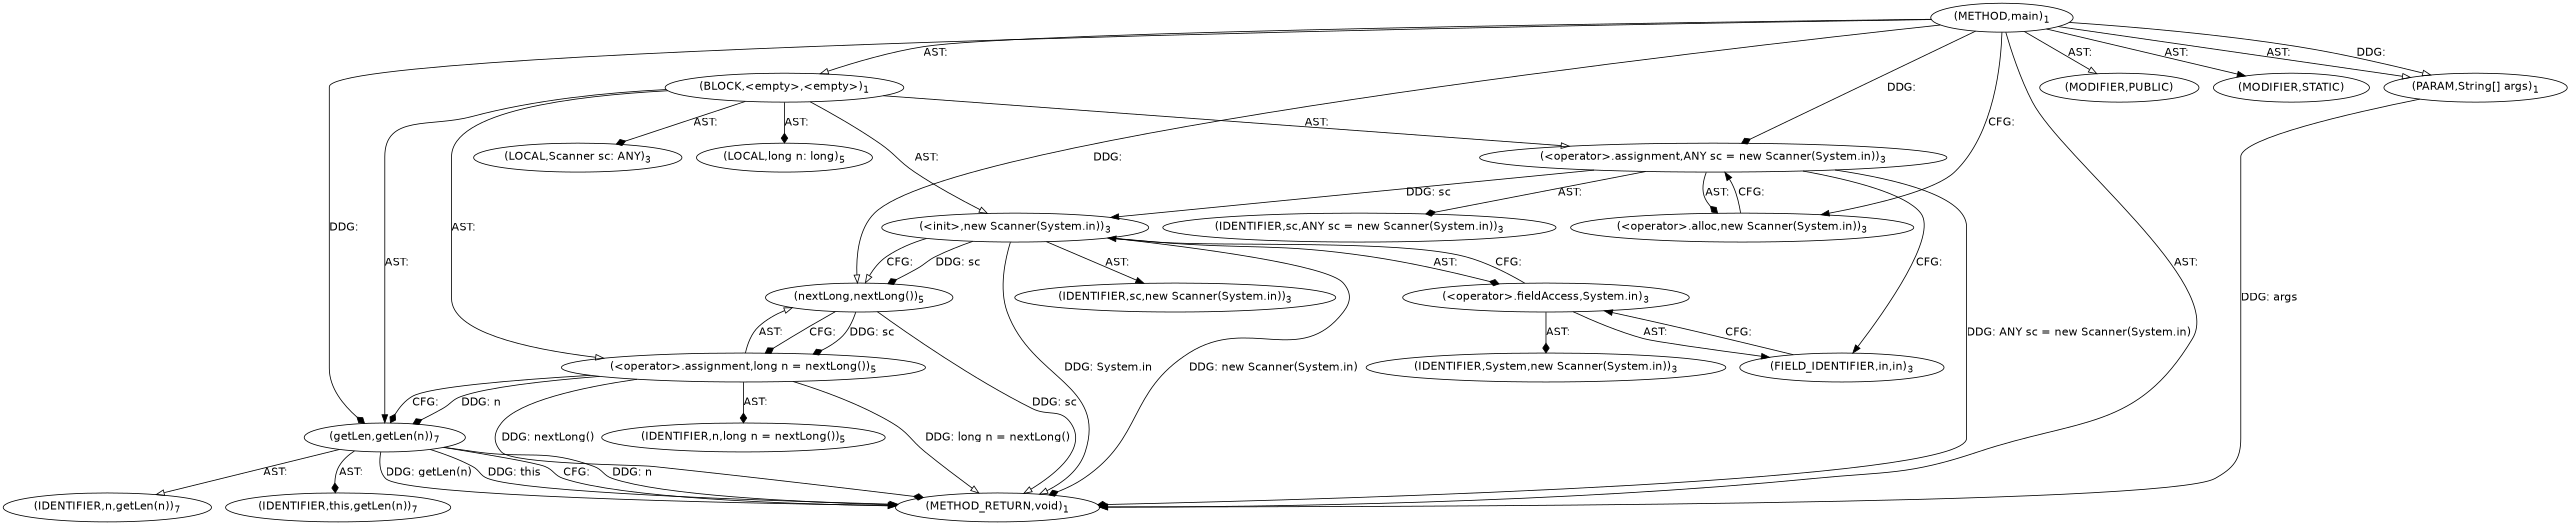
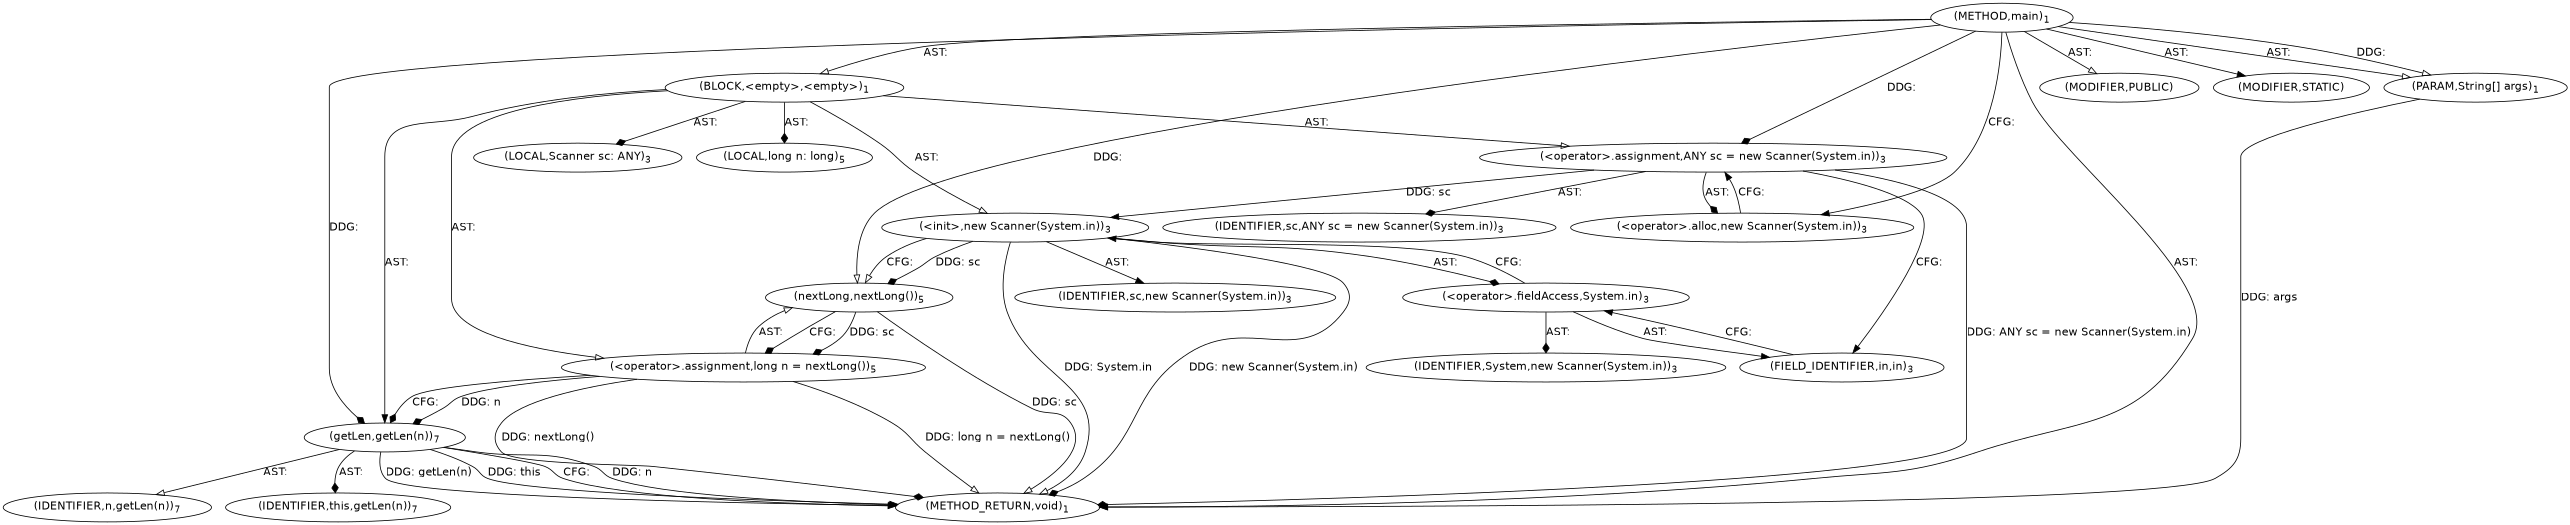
(743, 437) -> none
